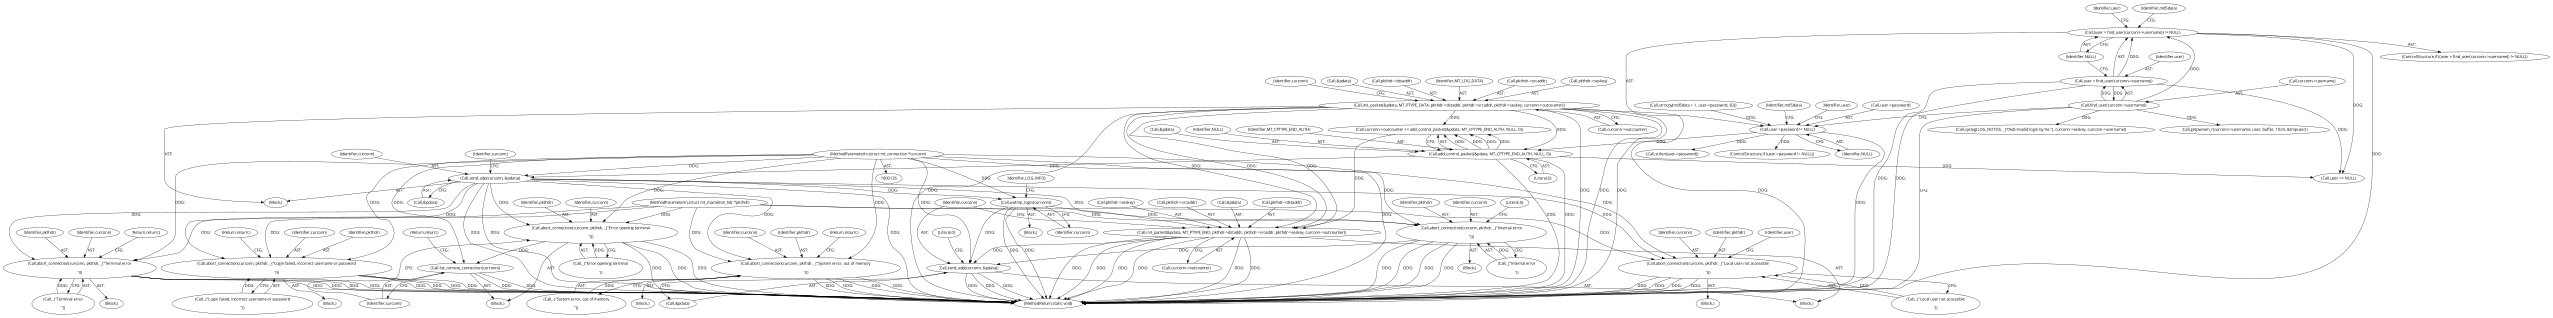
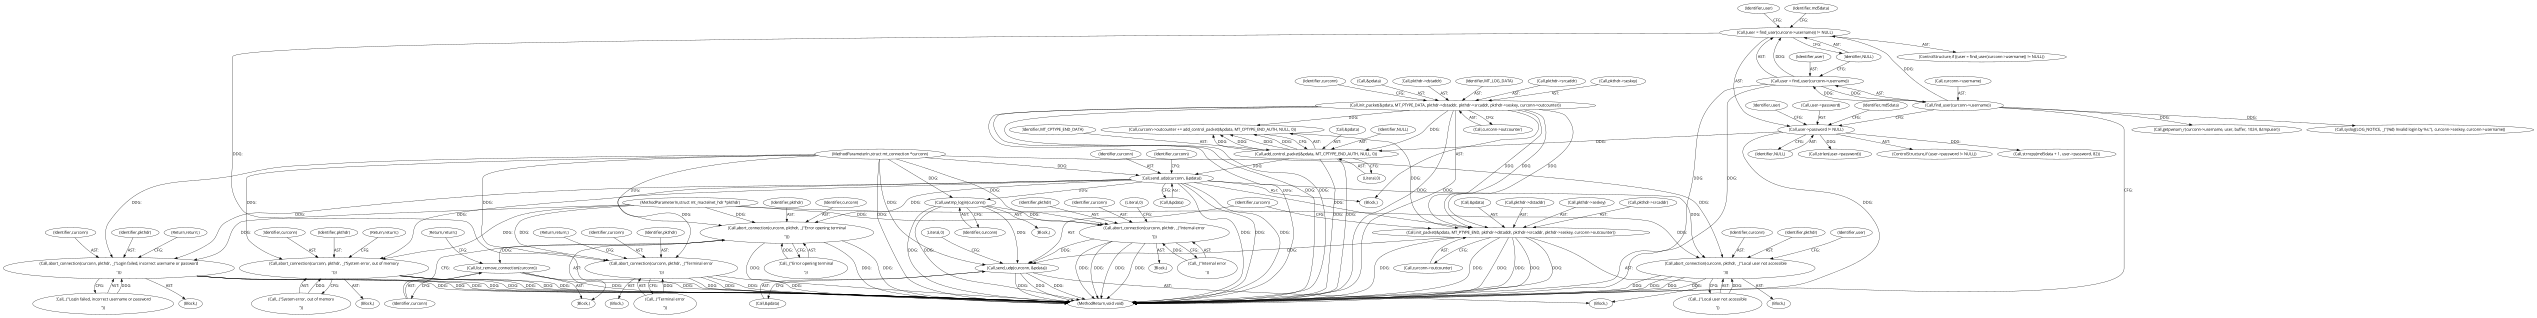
(1740, 117) -> (1931, 141)
(1279, 130) -> (1053, 130)
(1786, 142) -> (1887, 142)
(502, 163) -> none
(889, 178) -> none
(1026, 178) -> none
(2339, 178) -> none
(1048, 304) -> (1101, 304)
